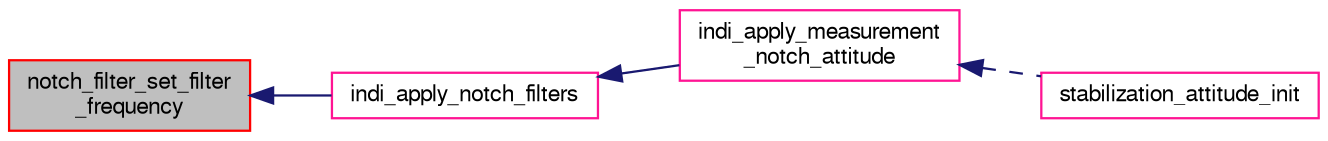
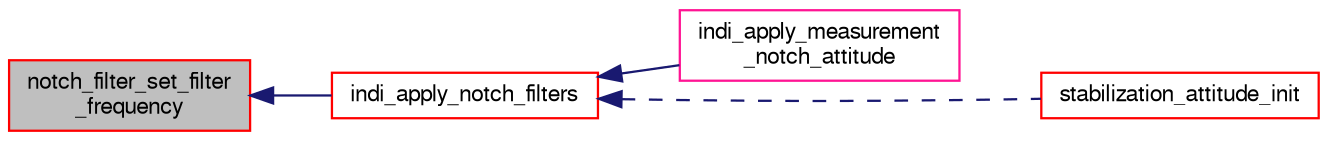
(1012, 72) -> (831, 101)
(465, 95) -> (465, 95)
(1180, 95) -> (1180, 95)
